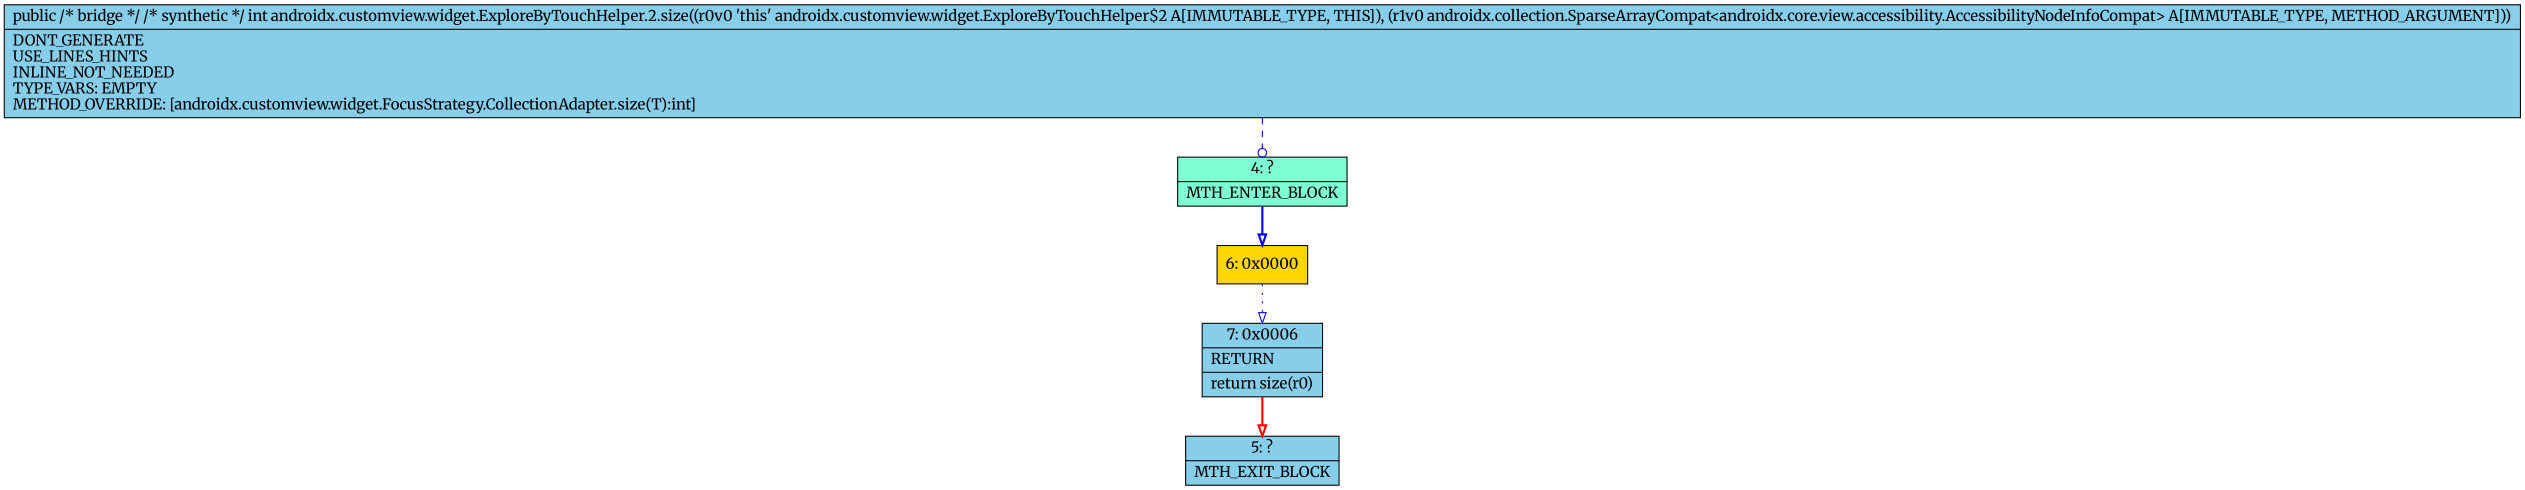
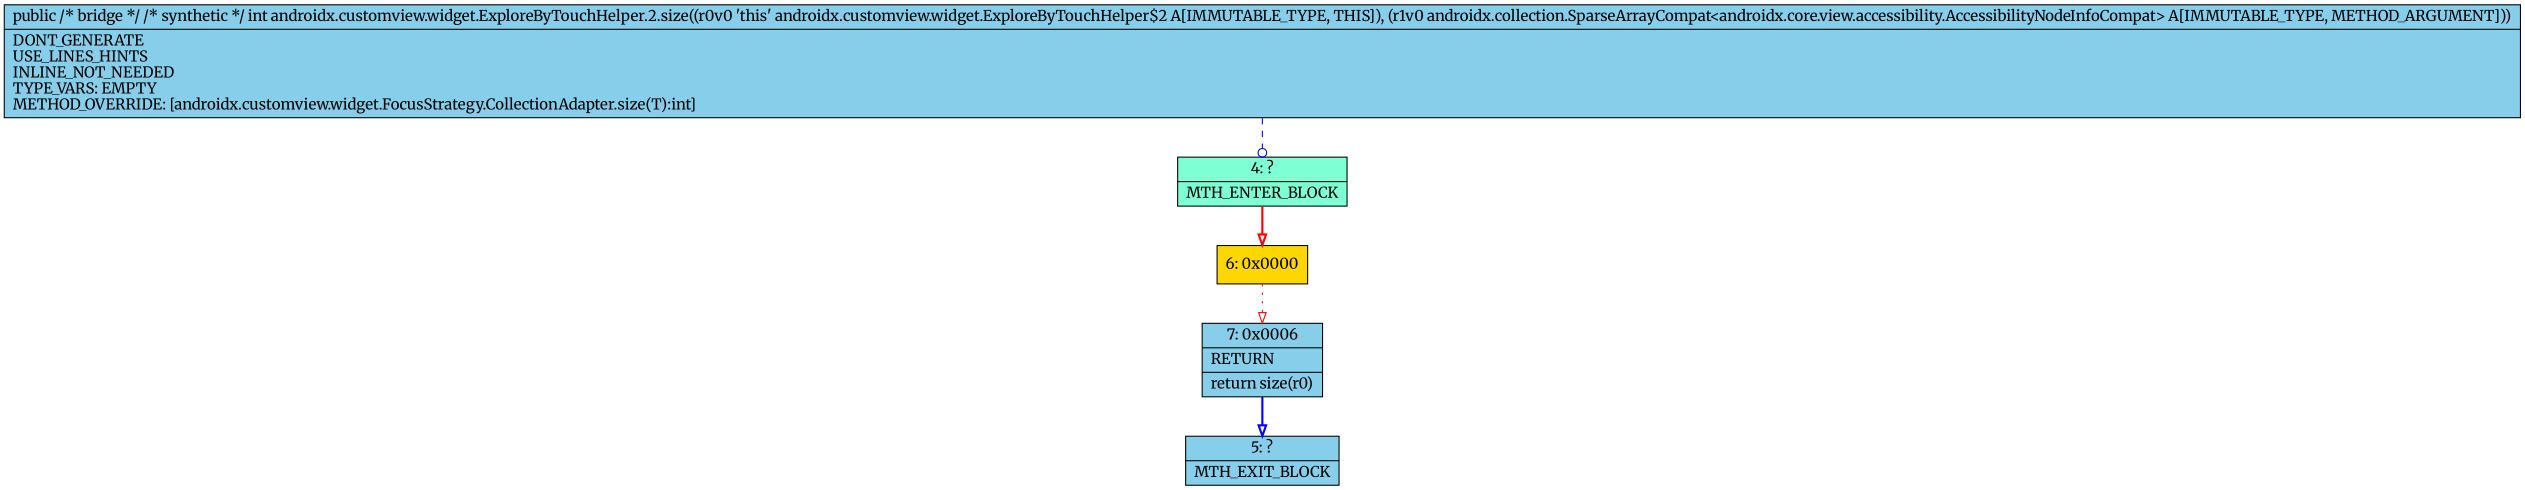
(1262, 220) -> (1262, 220)
(1262, 298) -> (1262, 298)
(1262, 411) -> (1262, 411)
